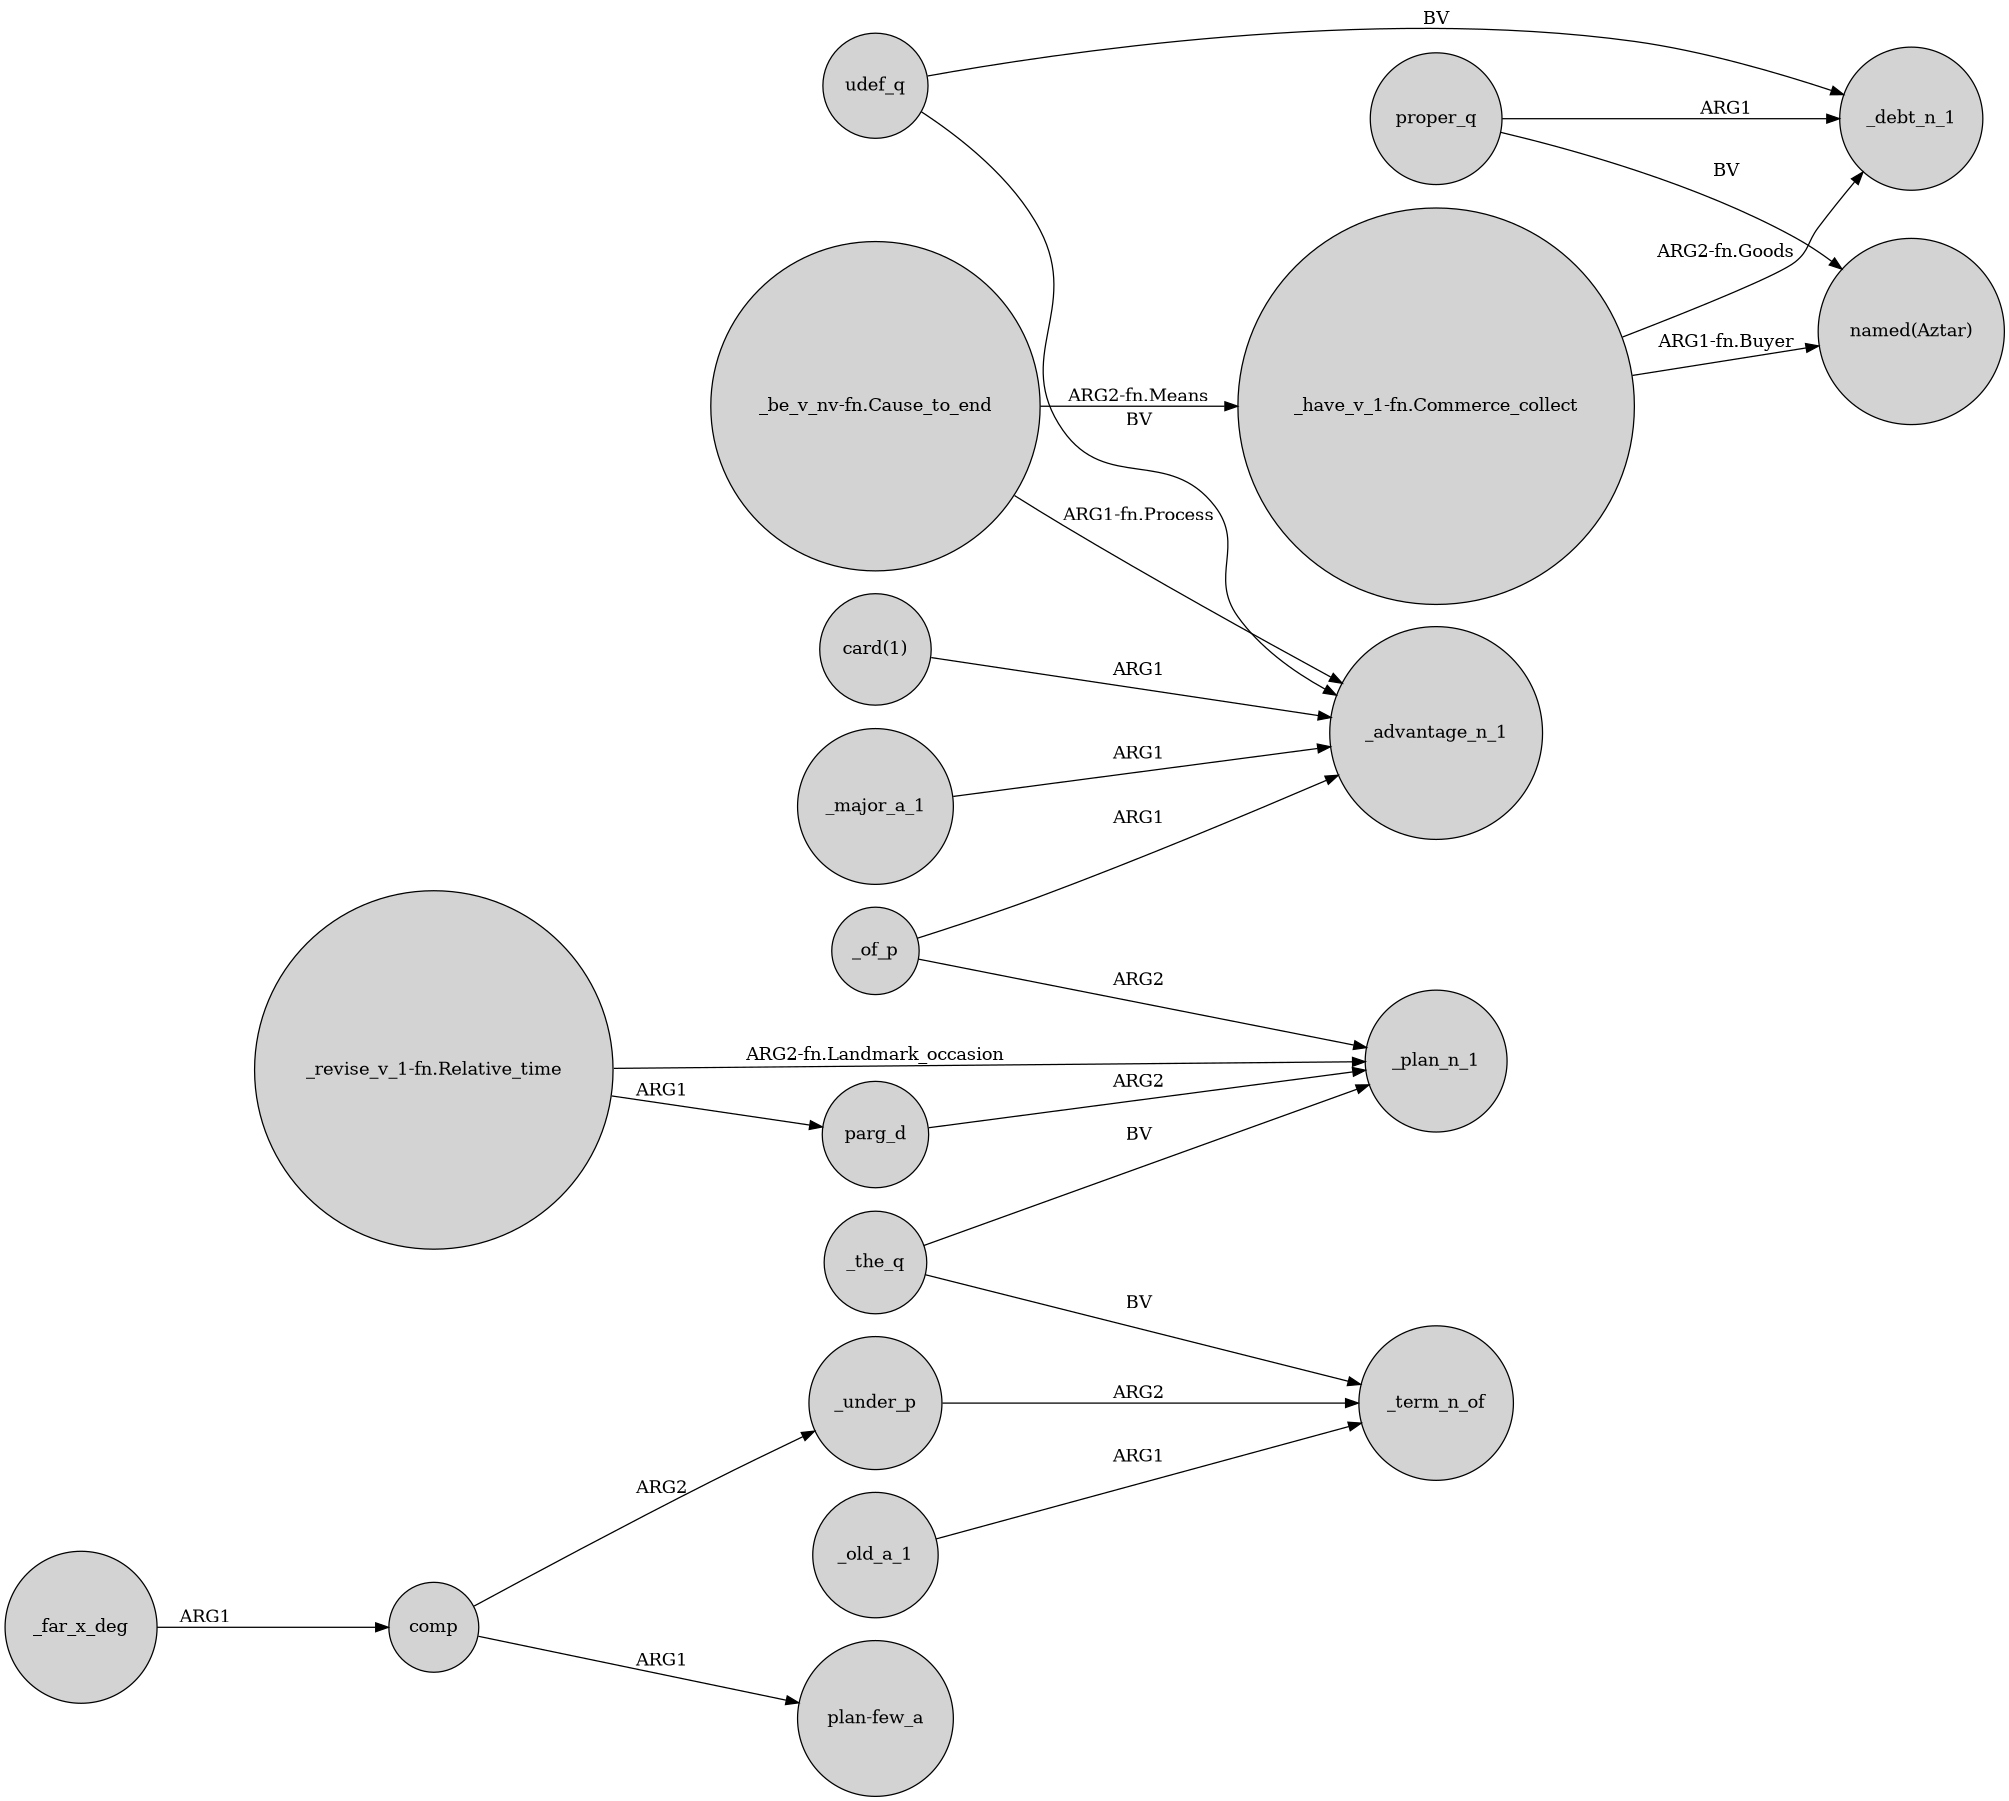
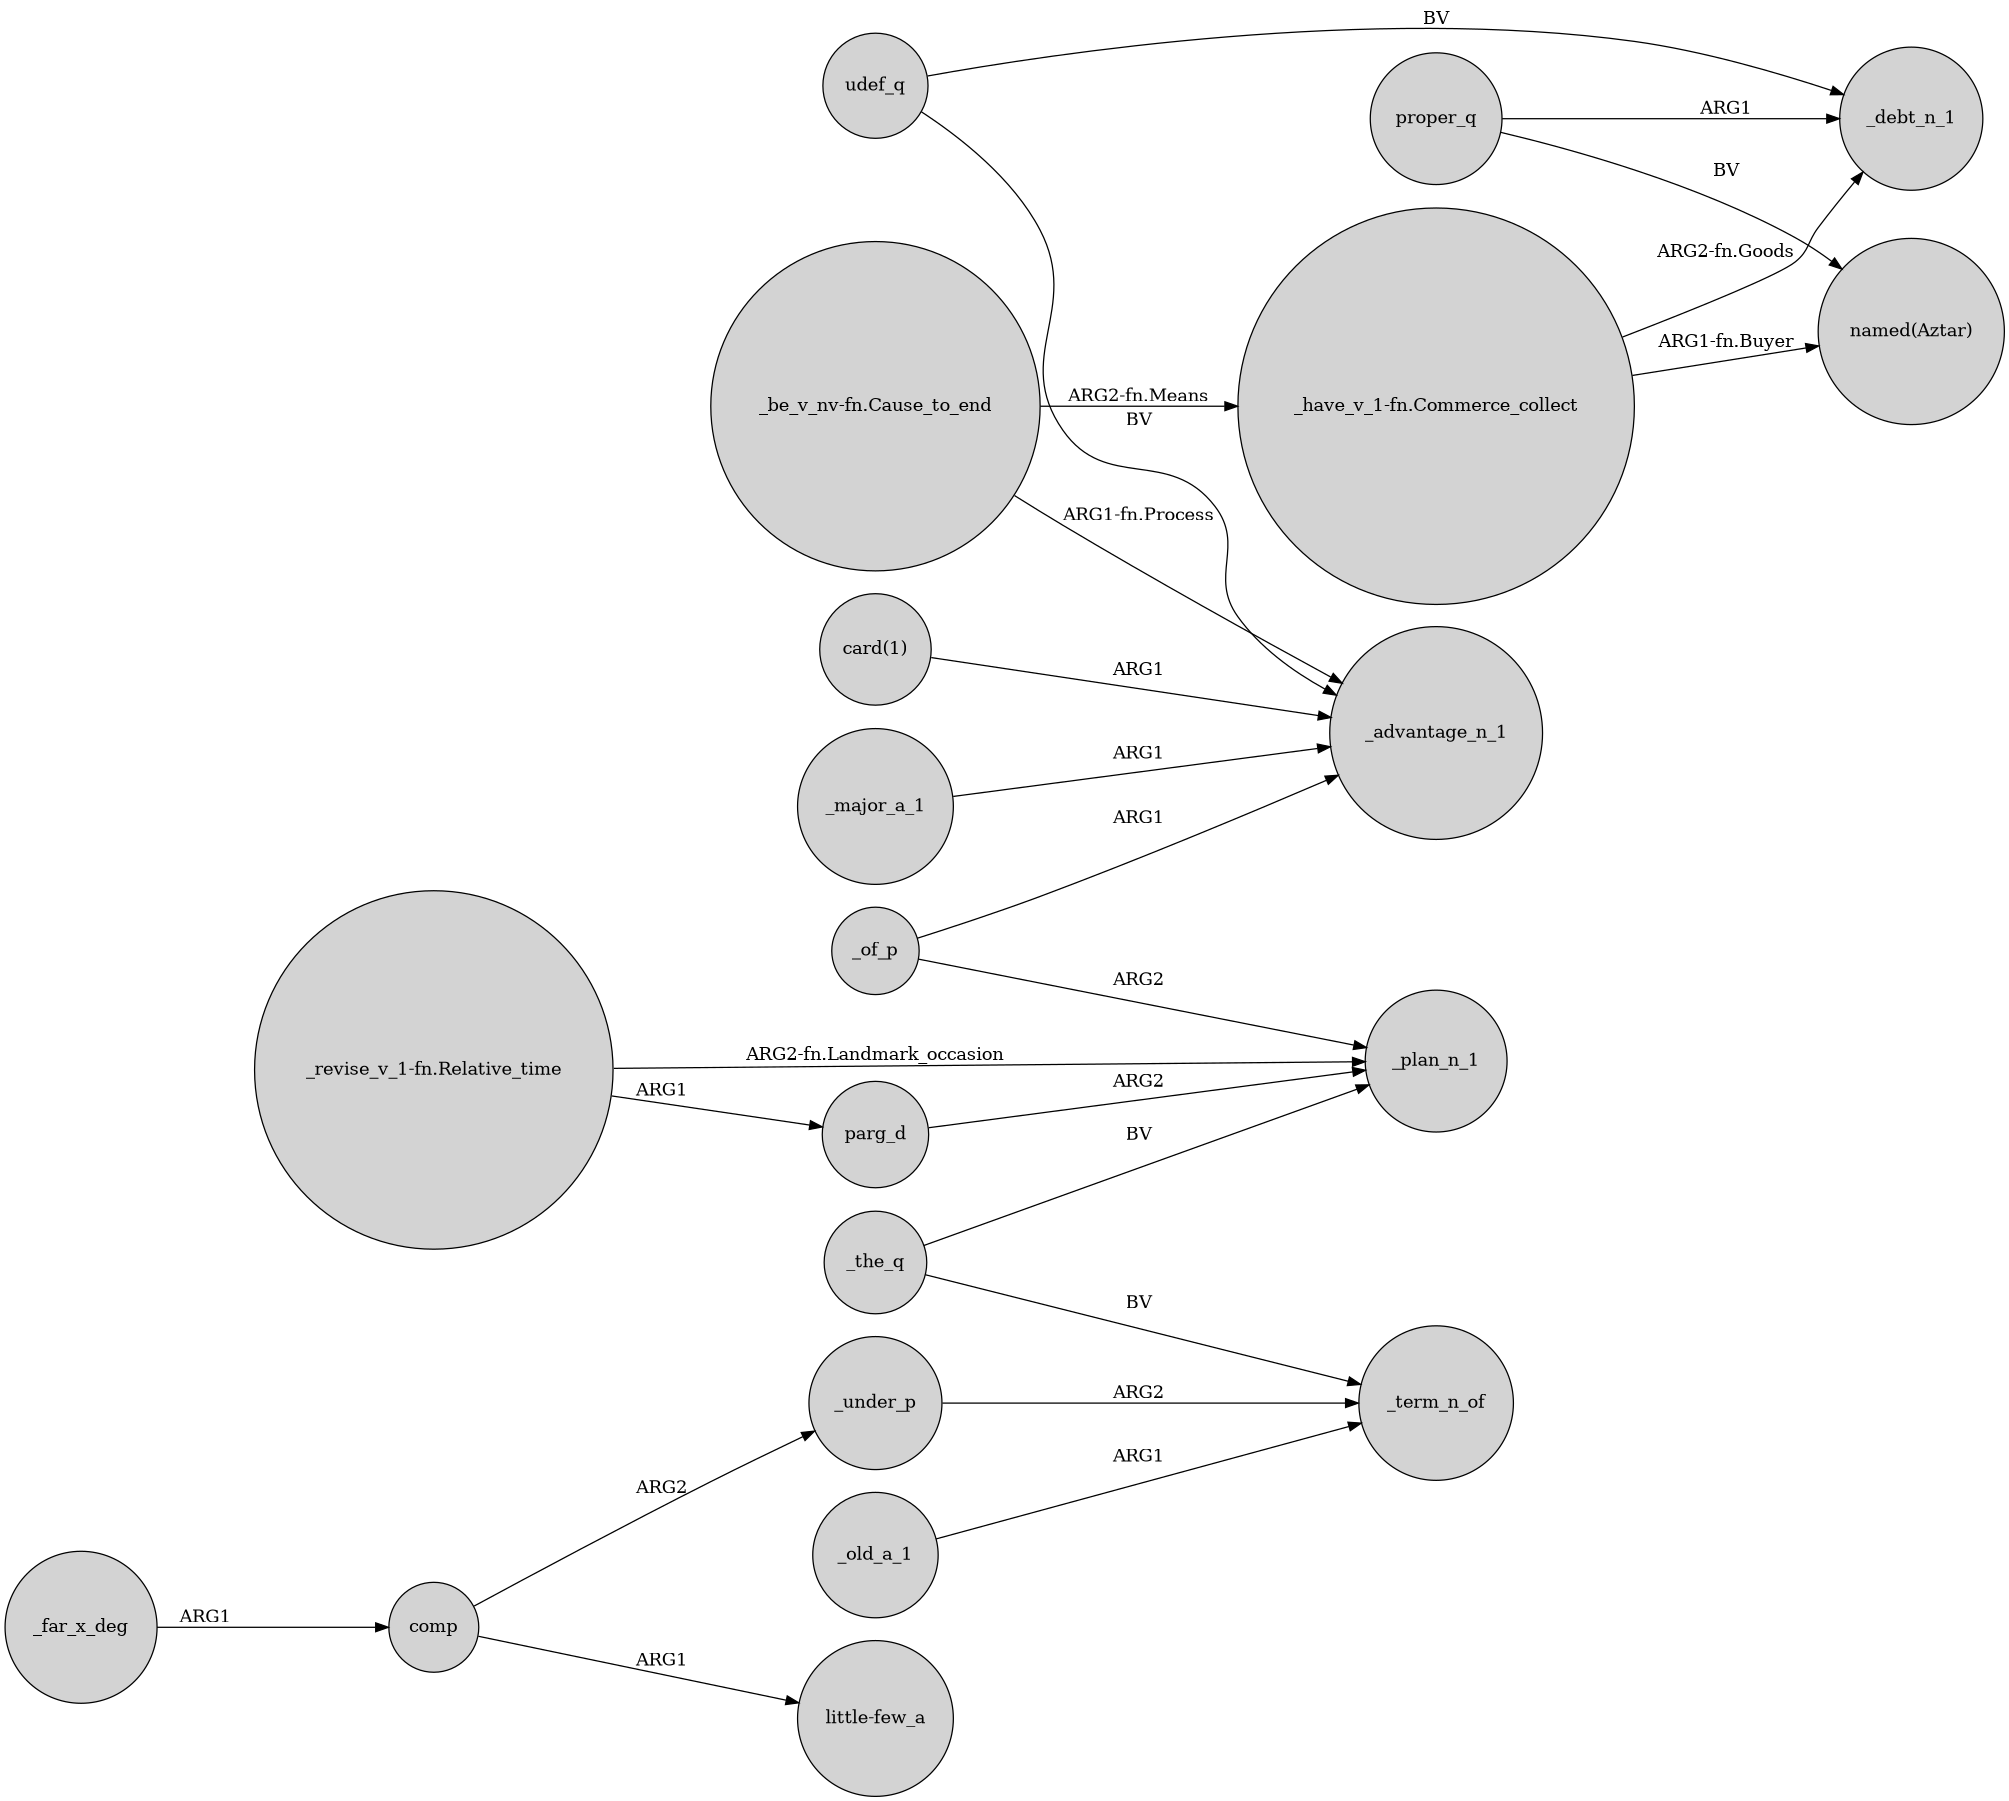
(875, 1718) -> (875, 1718)
